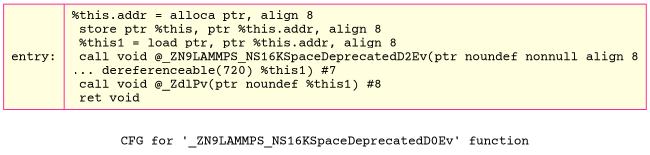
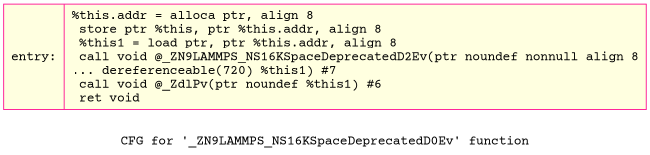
(227, 84) -> (227, 84)
